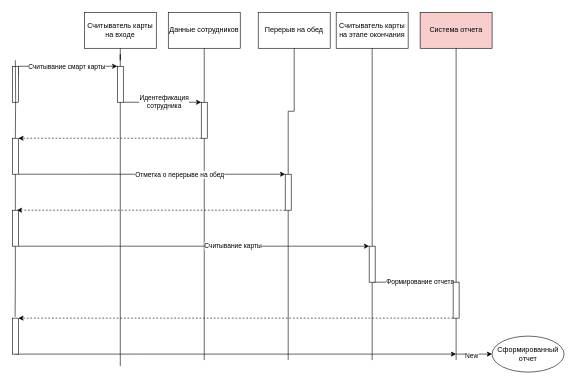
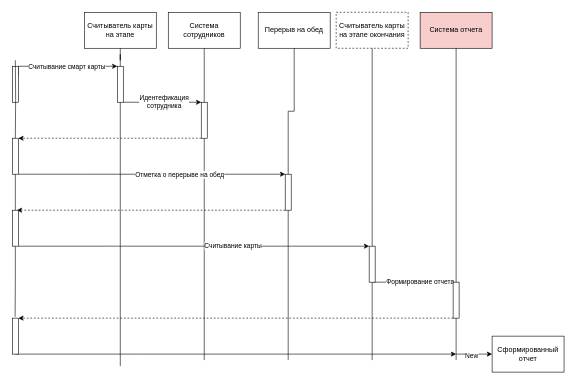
(120, 30) -> (120, 30)
(204, 30) -> (204, 30)
(372, 30) -> (372, 30)
(528, 354) -> (528, 354)
